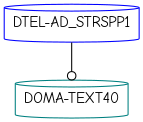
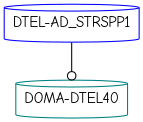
(72, 99) -> (72, 99)
